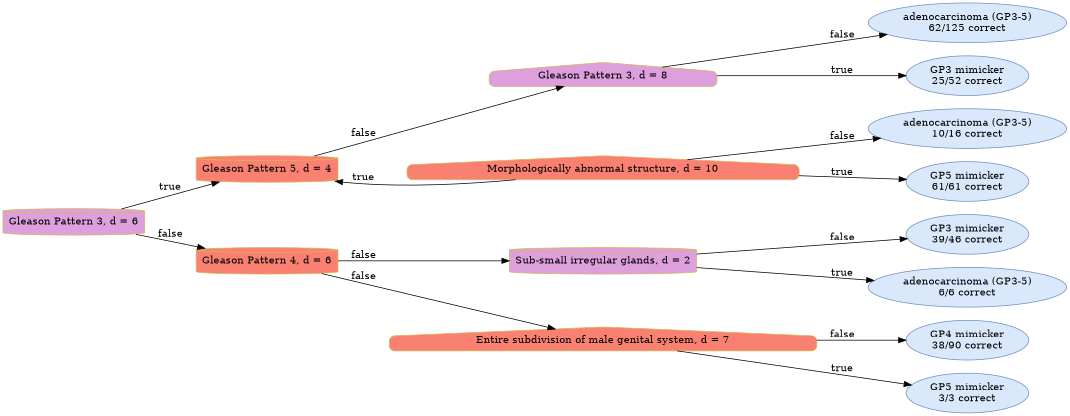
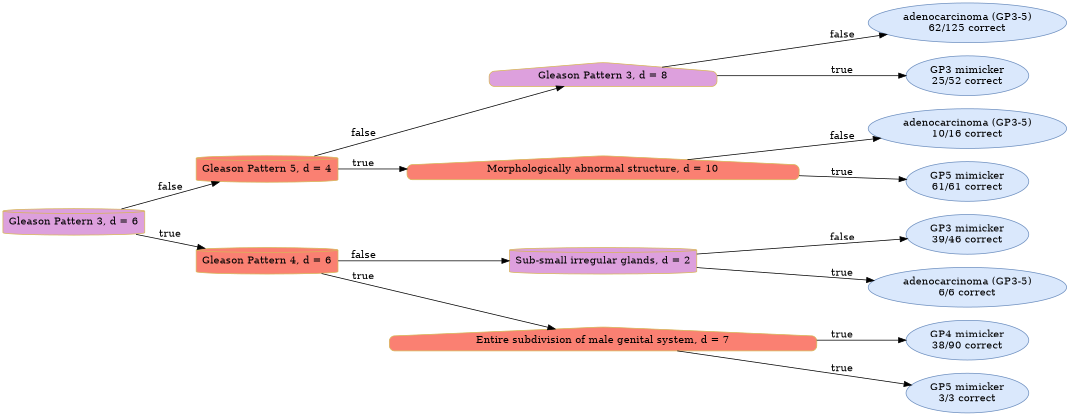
(429, 185) -> (369, 169)
(170, 187) -> (170, 187)
(170, 234) -> (170, 234)
(364, 277) -> (364, 277)
(842, 335) -> (842, 335)
